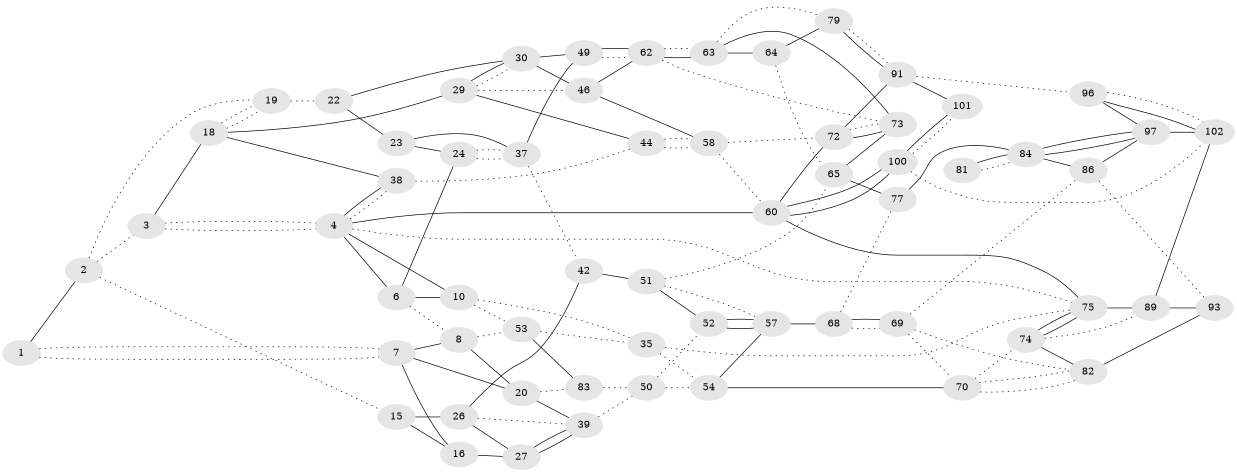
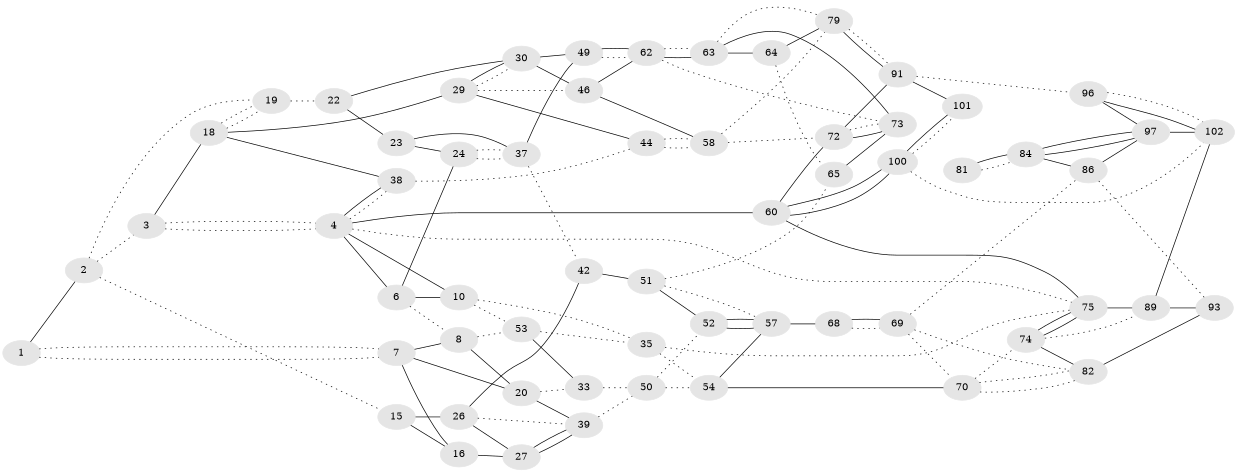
(740, 178) -> (776, 86)
(898, 200) -> none
(584, 388) -> (584, 388)
